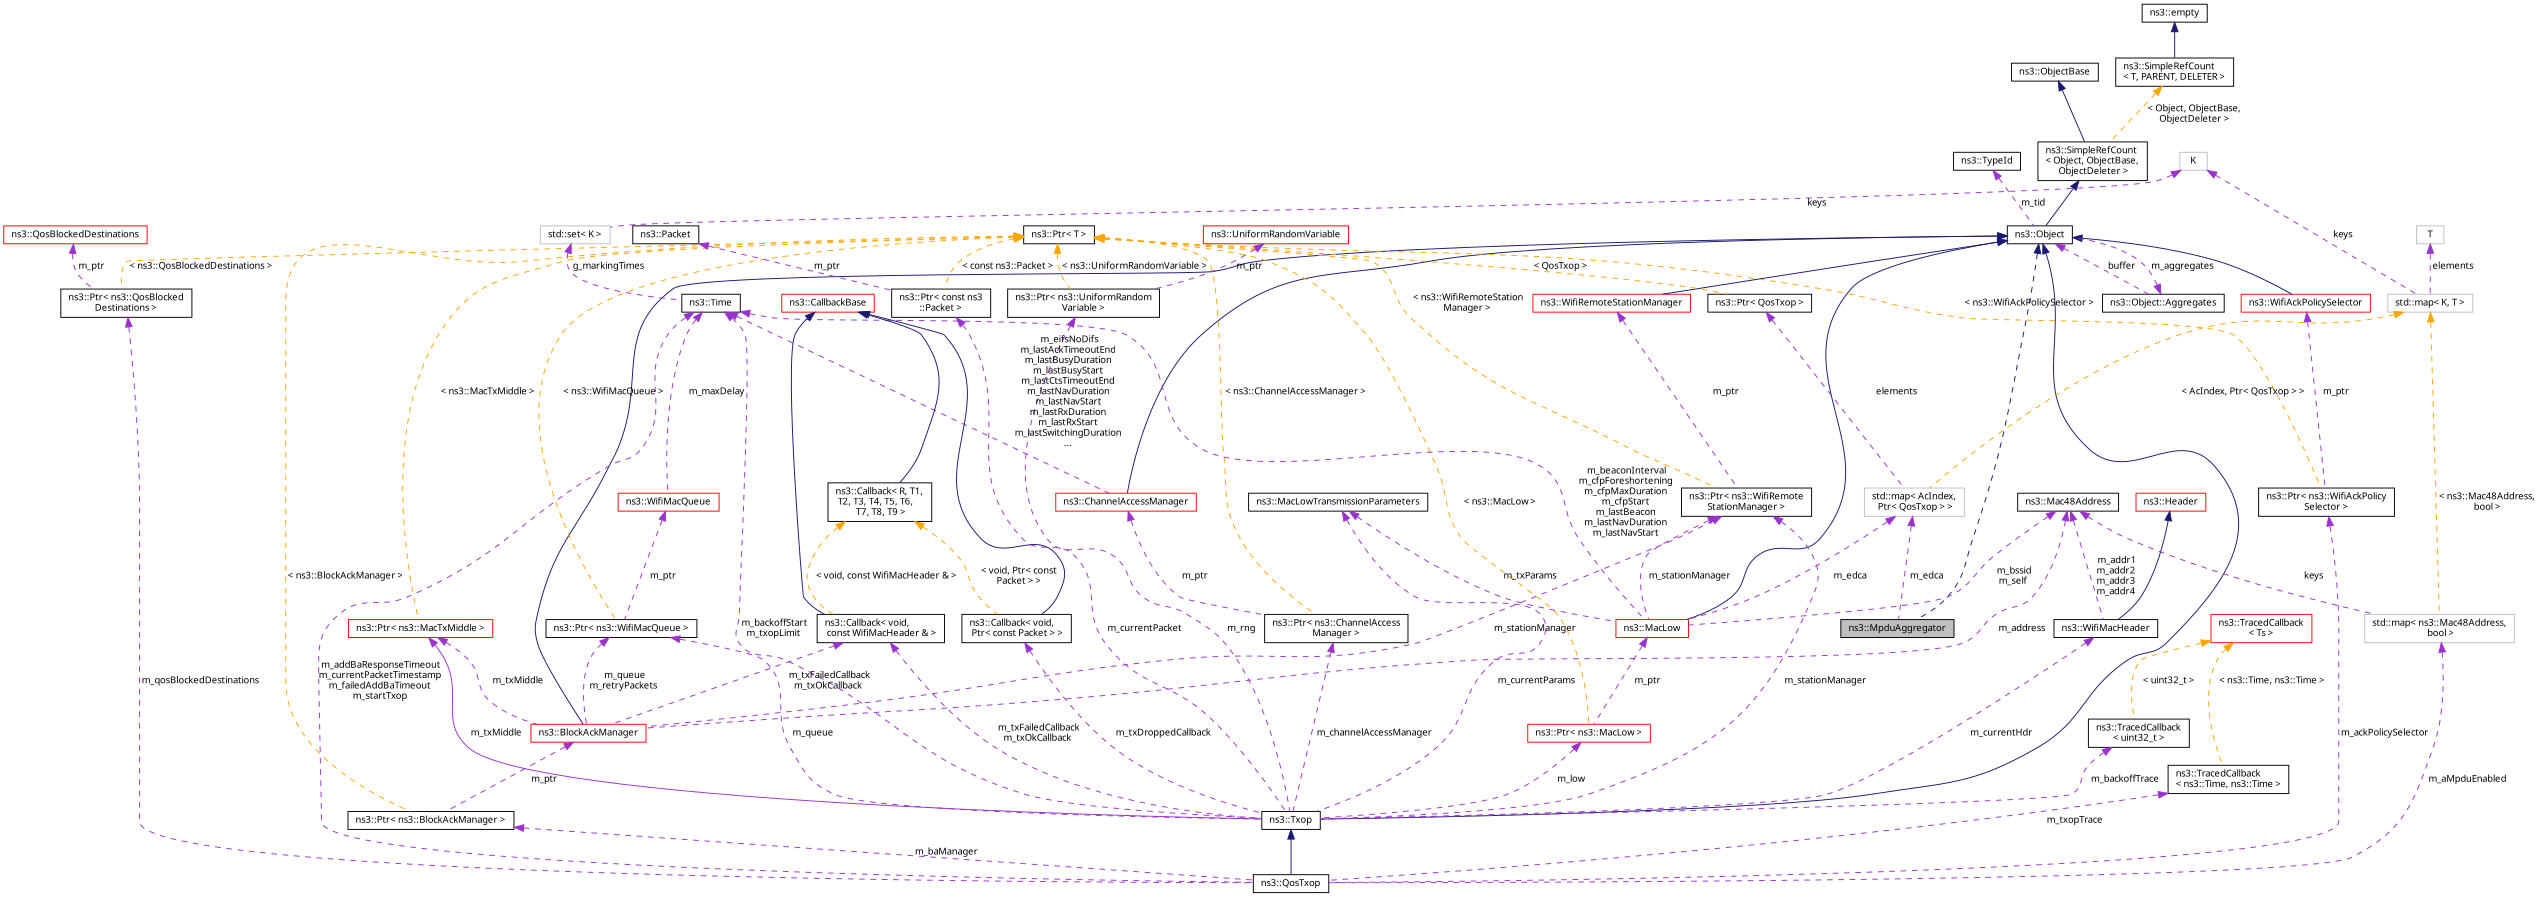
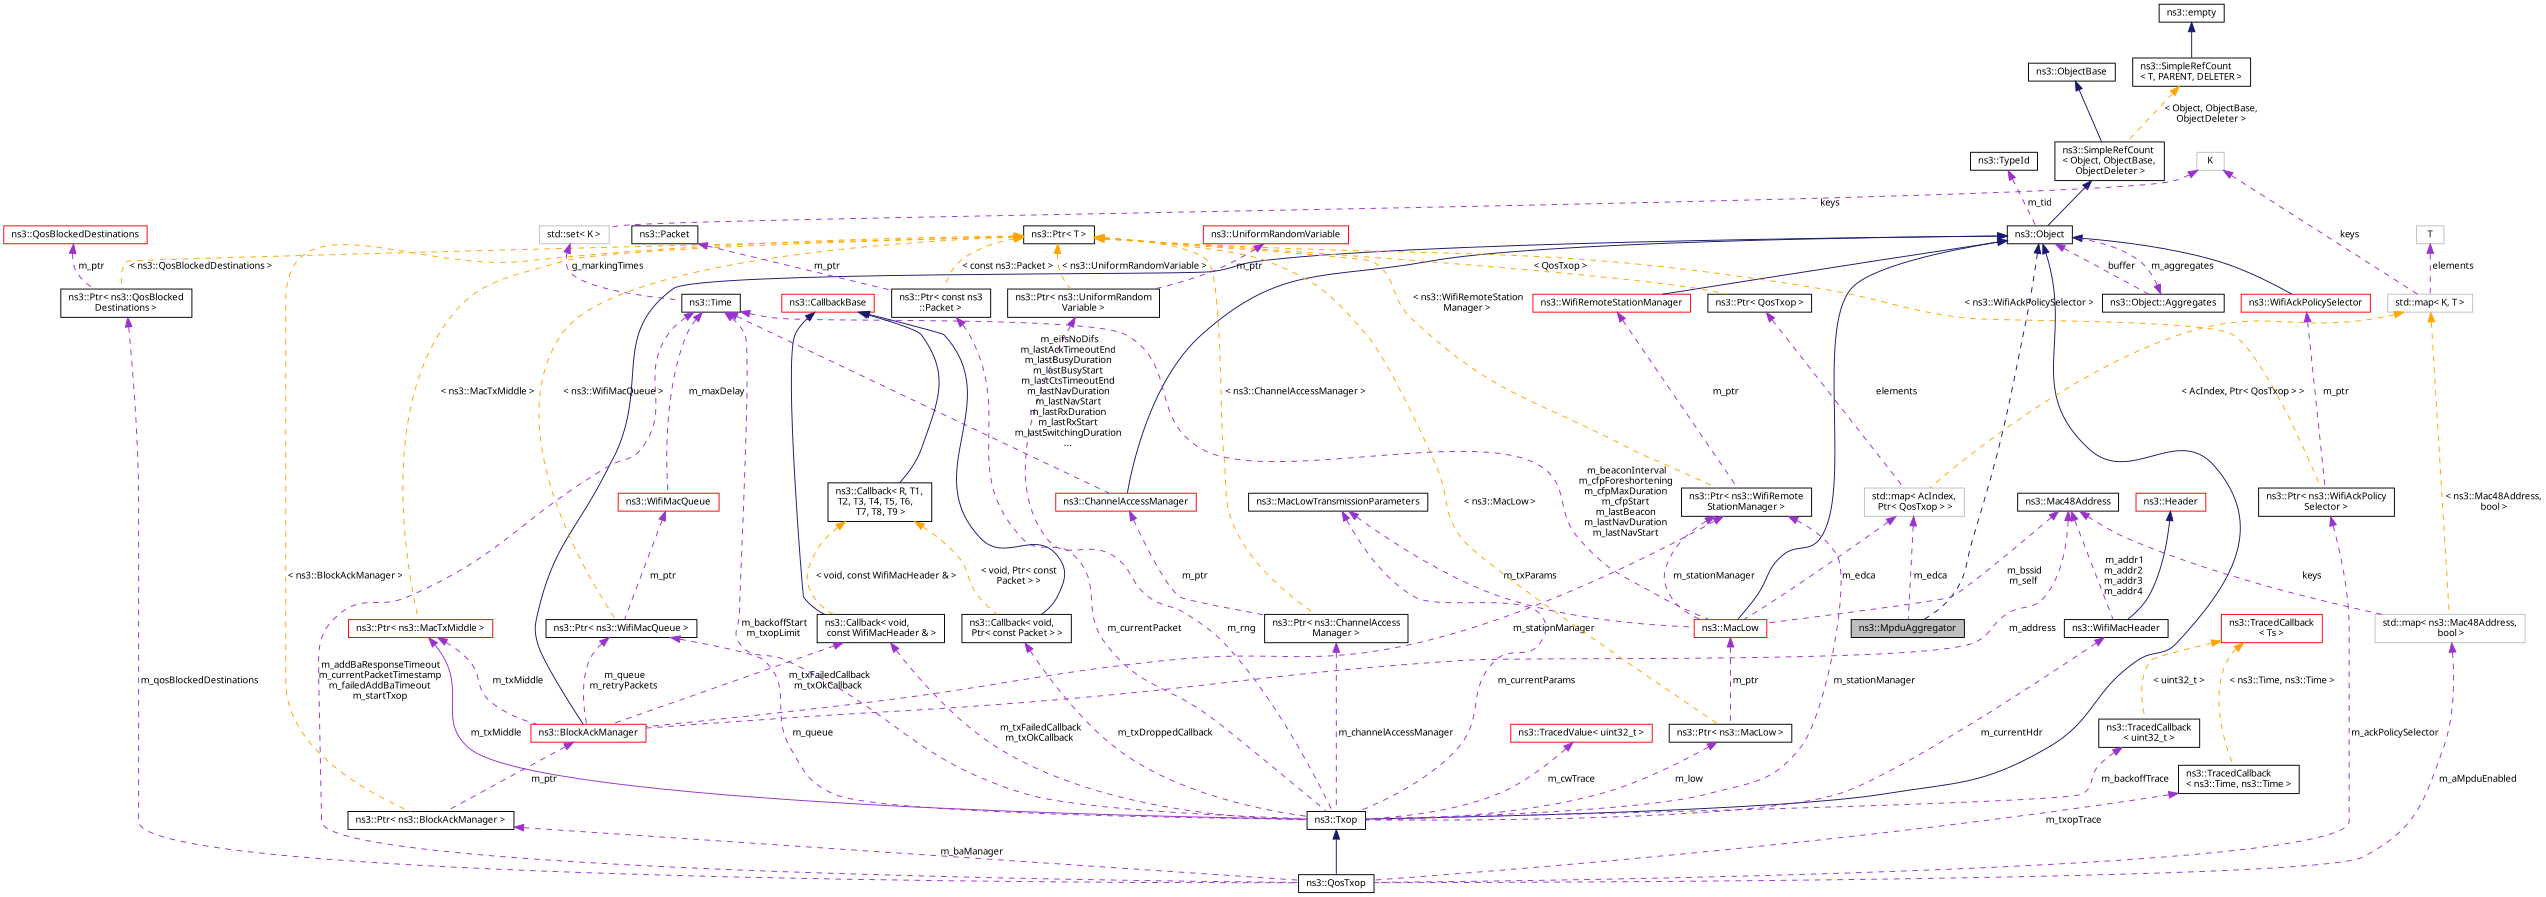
none -> (1582, 733)
(1589, 733) -> (1731, 733)
